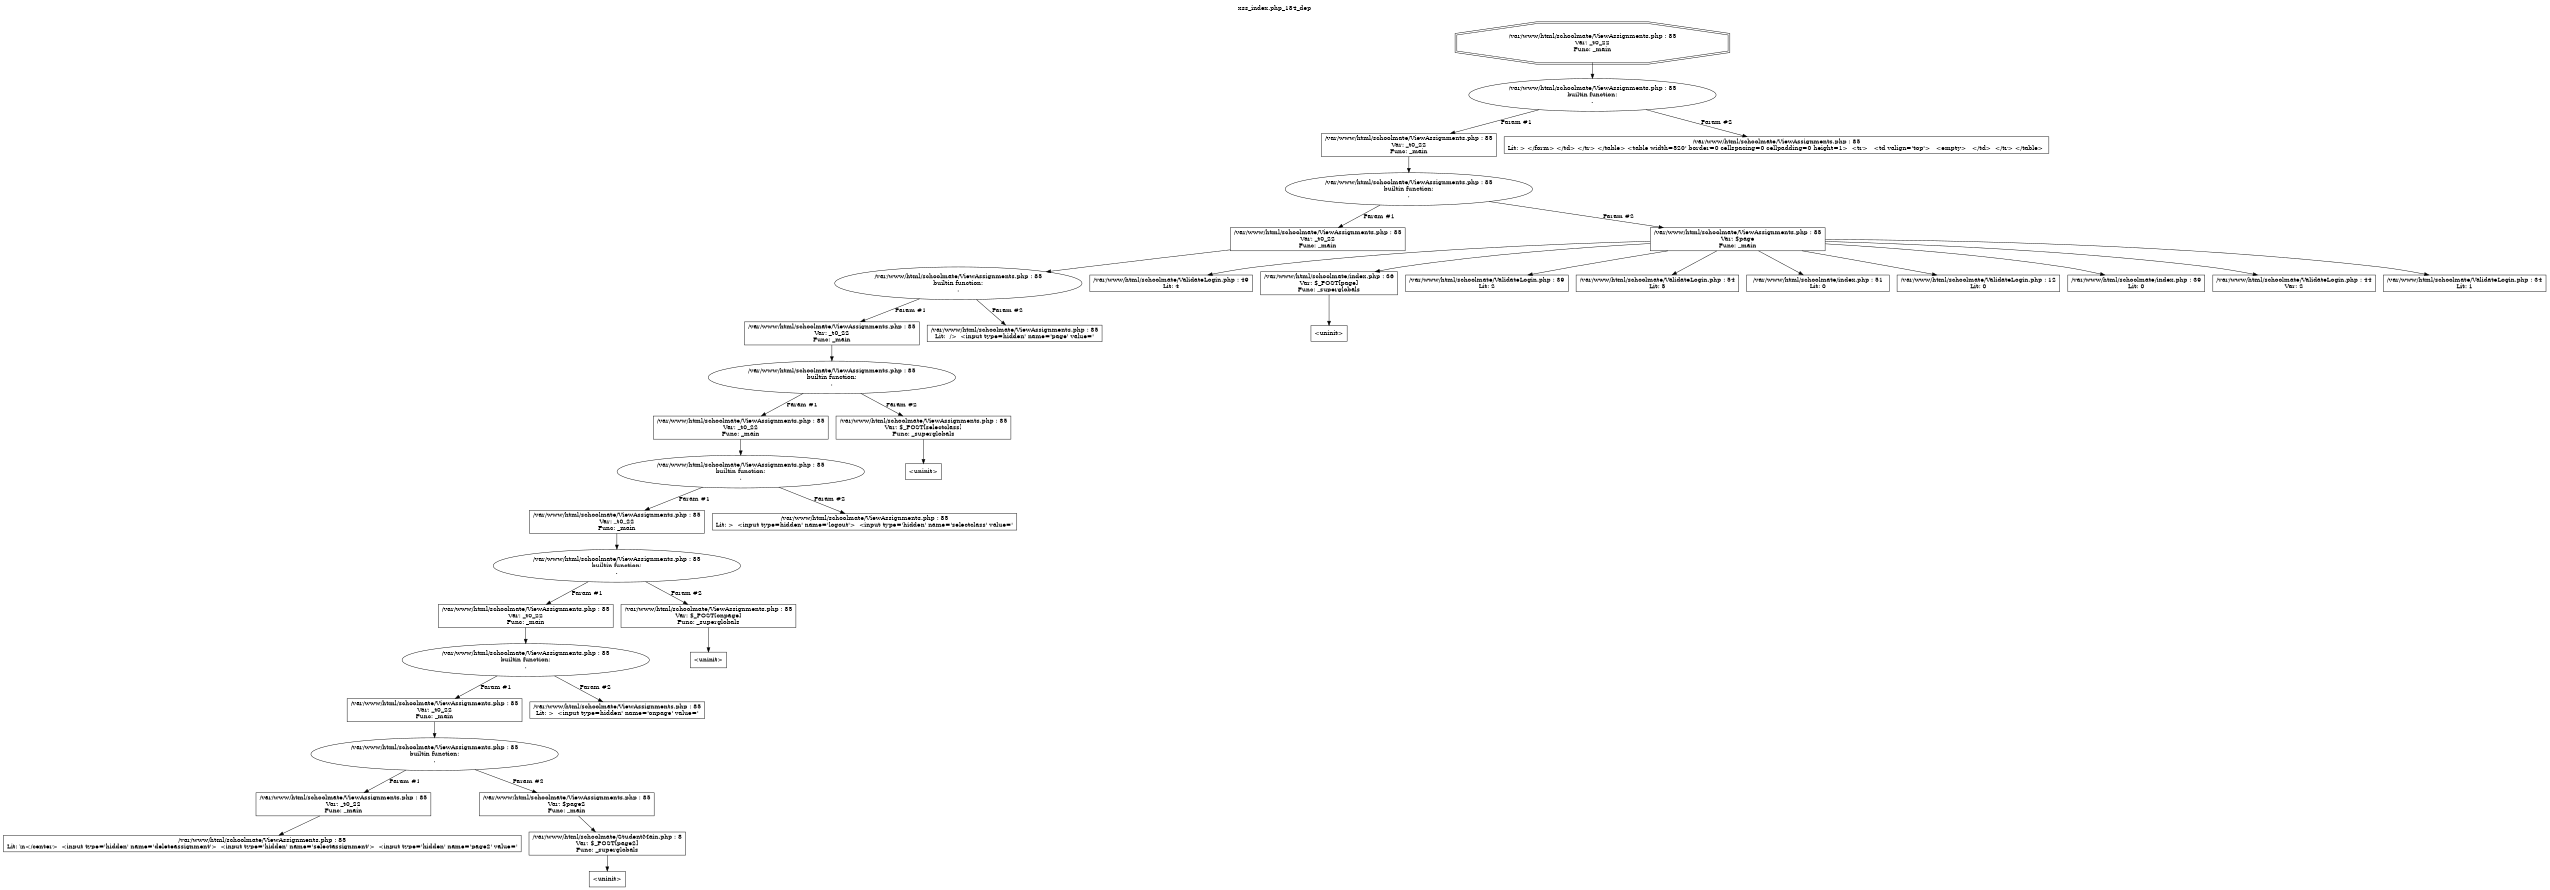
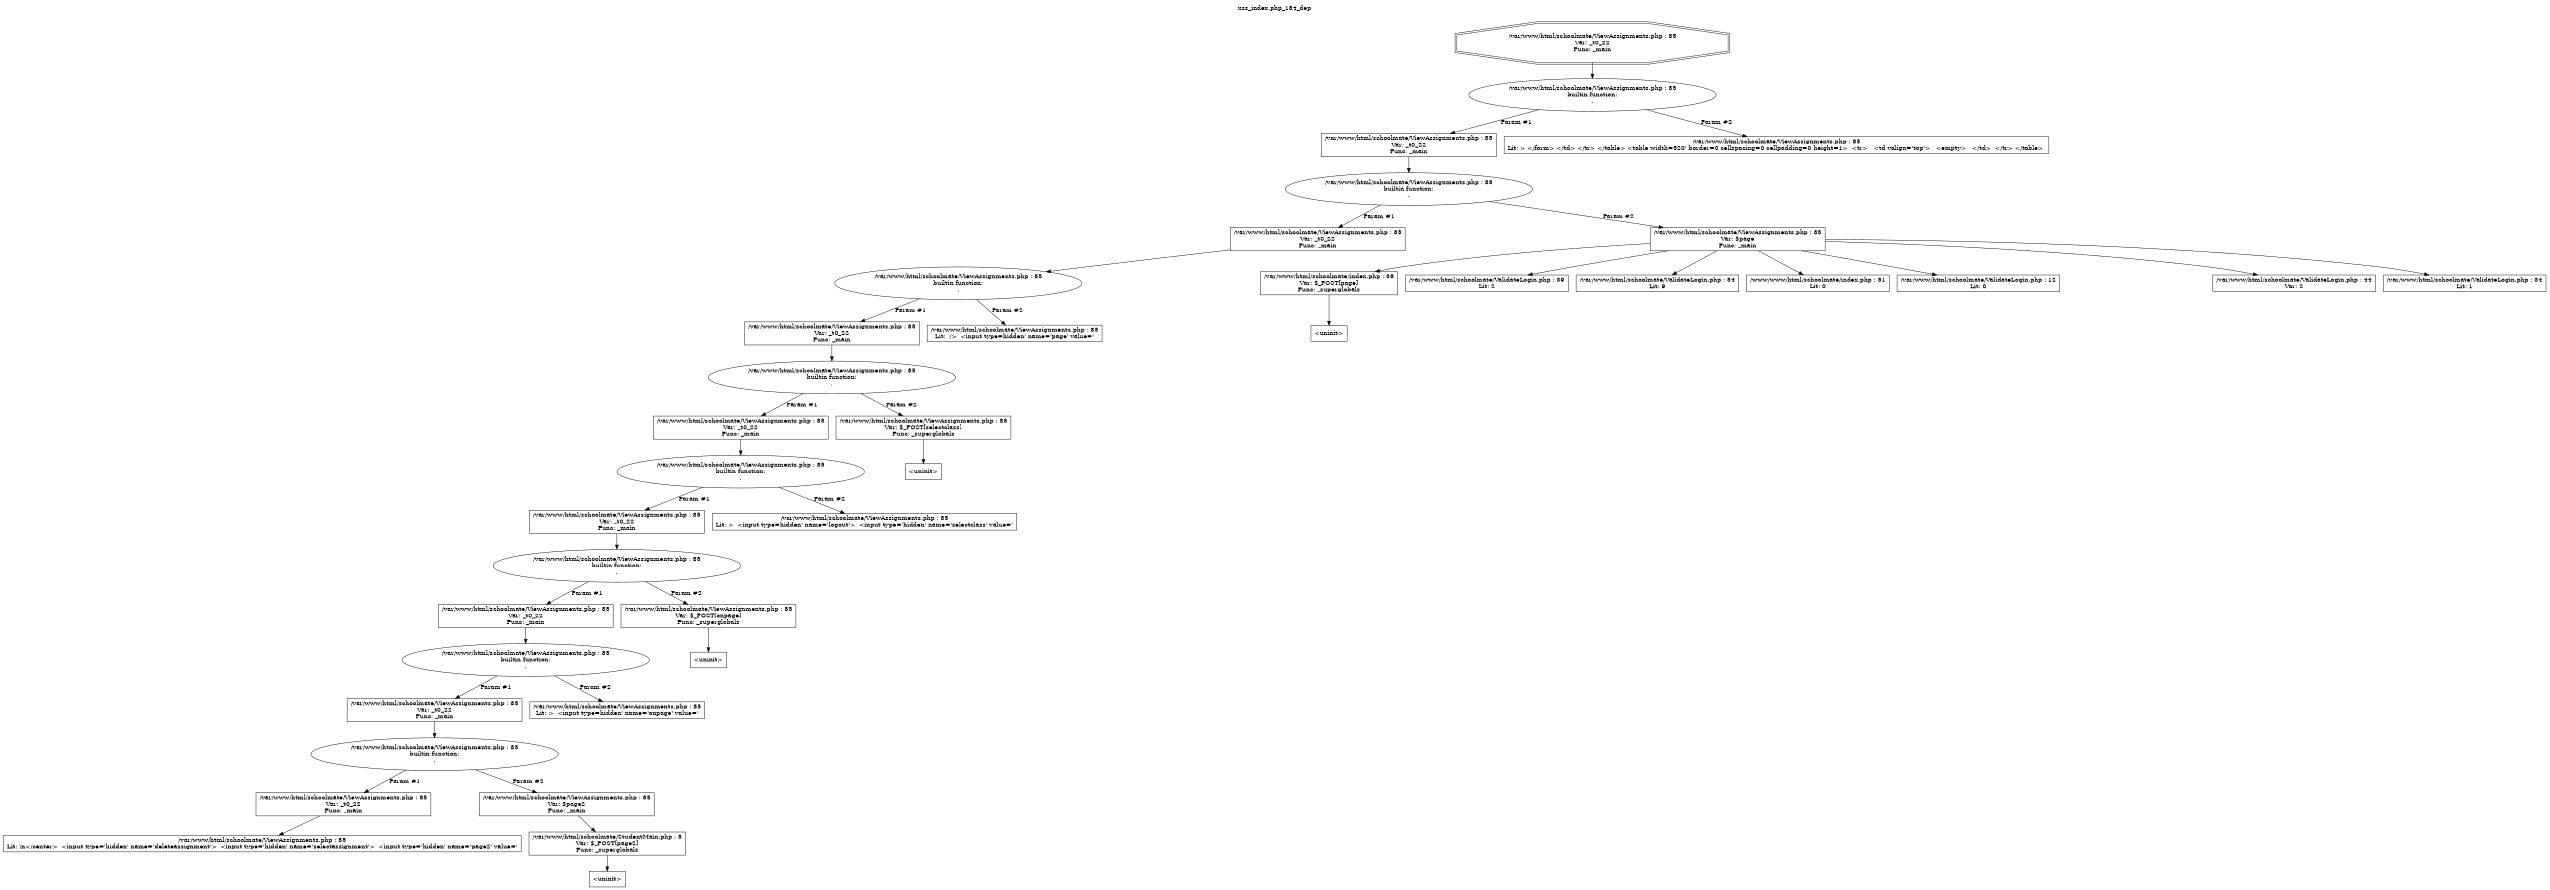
(1171, 283) -> none
(1657, 283) -> (1657, 283)
(1818, 283) -> (1818, 283)
(2136, 283) -> none
